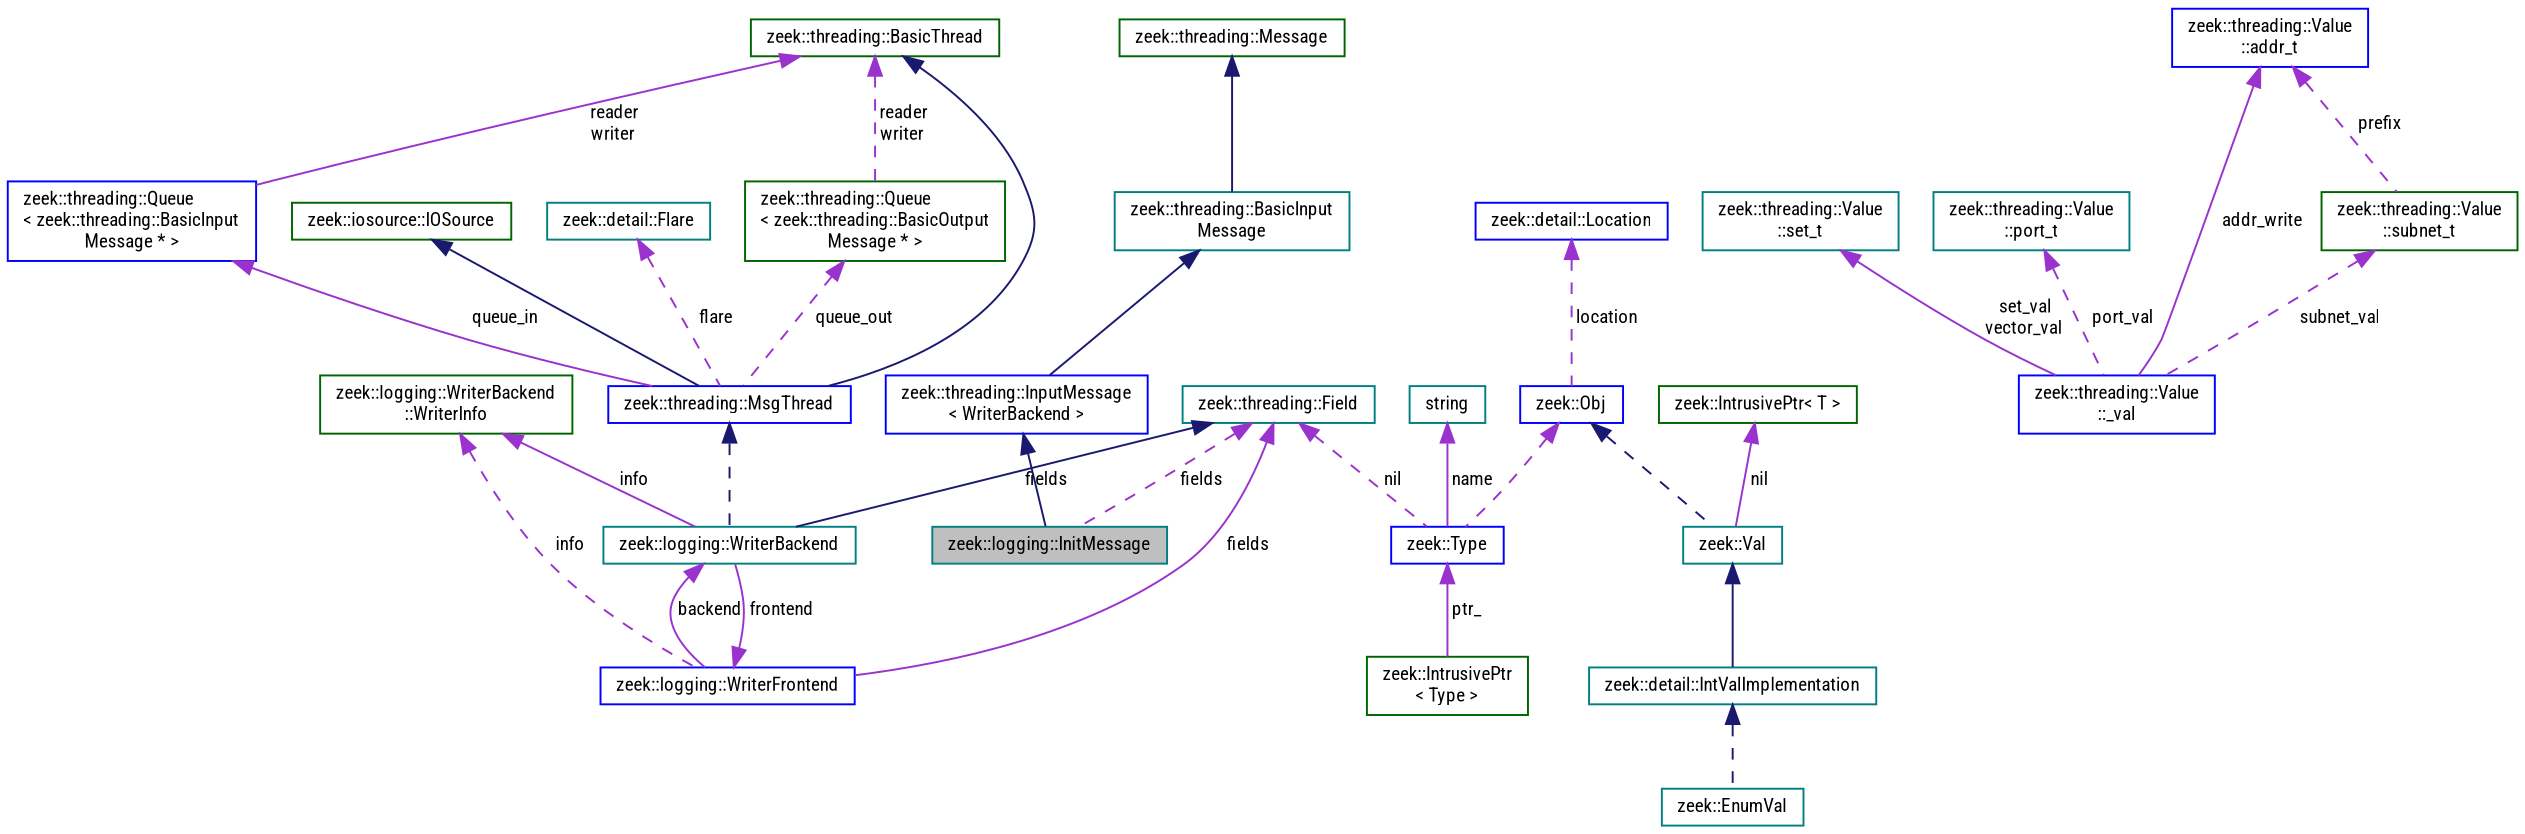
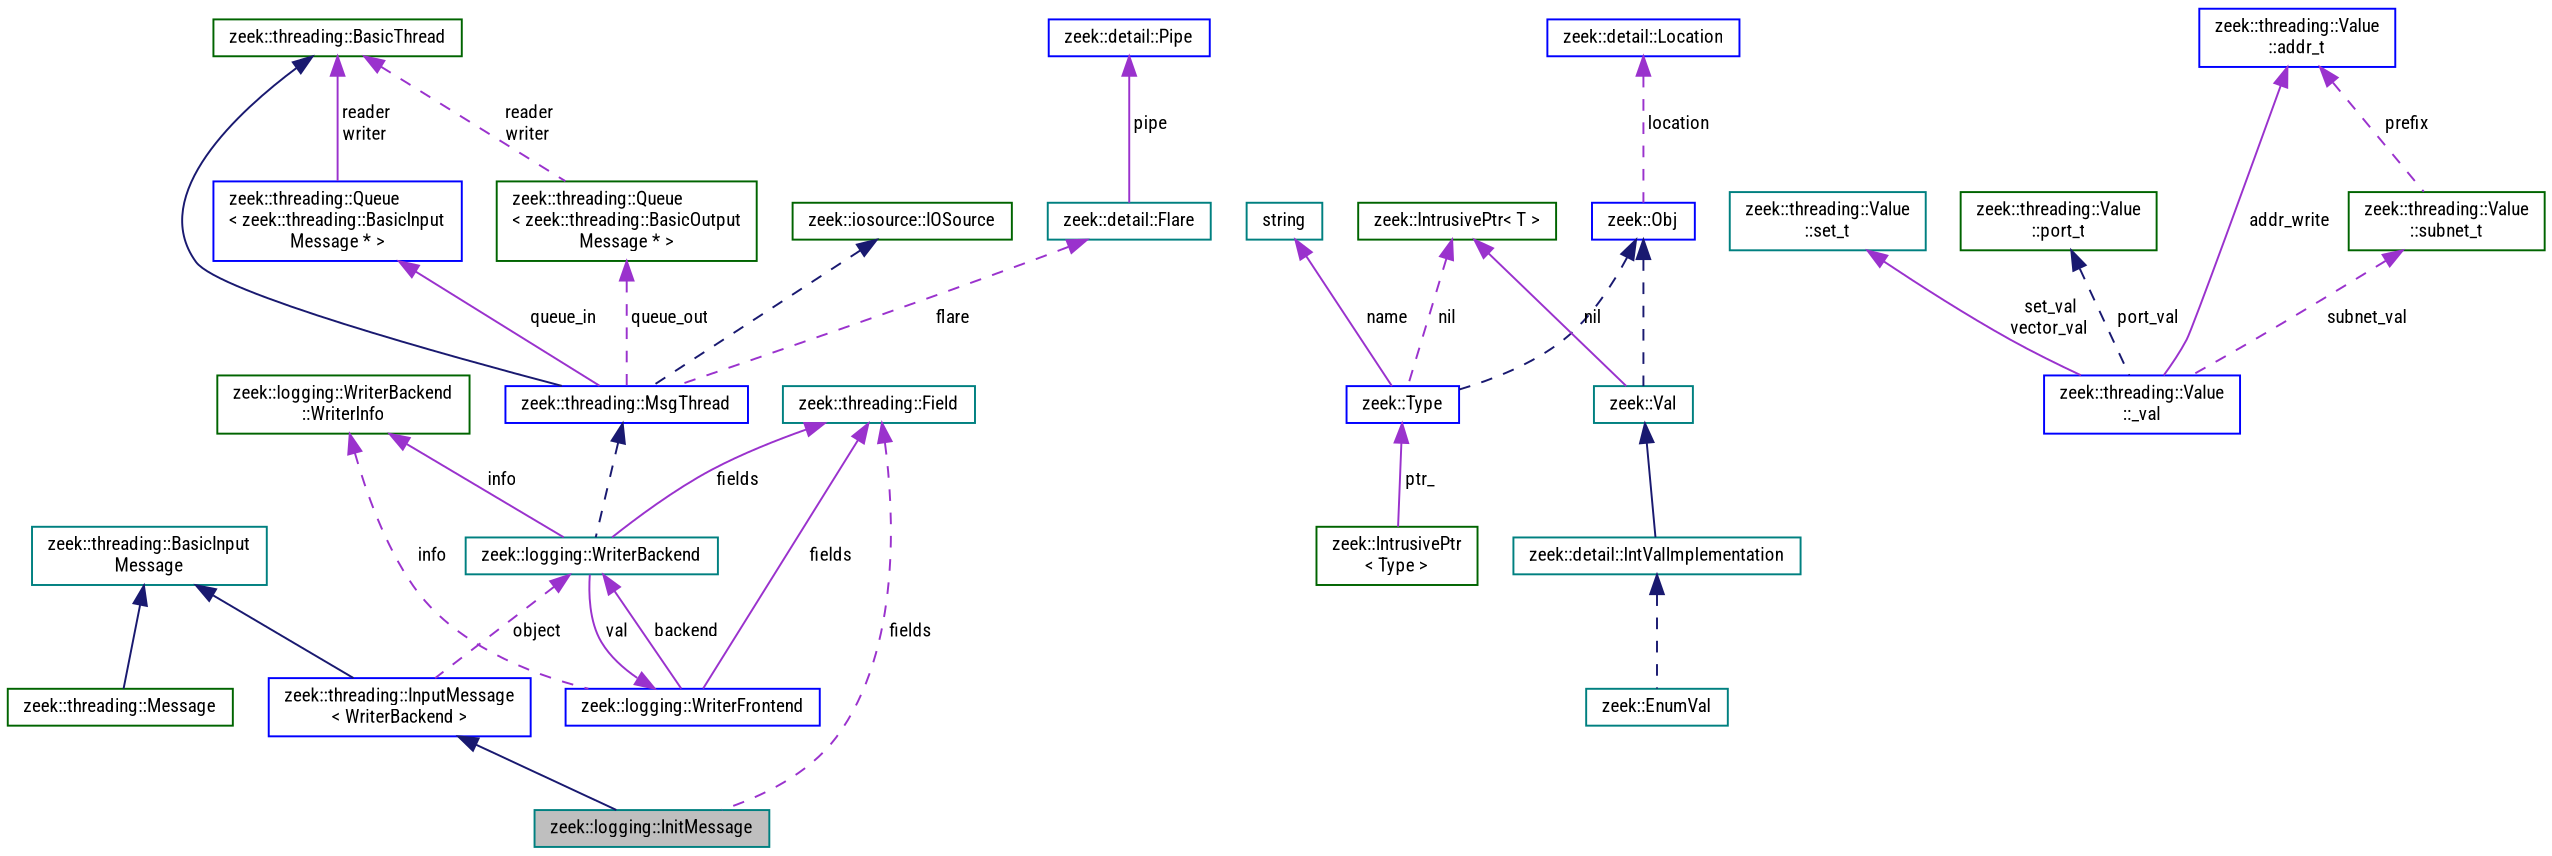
none -> (1129, 38)
(1232, 134) -> (132, 647)
(2031, 221) -> (2059, 221)
(575, 318) -> (756, 318)
(2078, 322) -> (2105, 322)
(995, 477) -> (704, 474)
(1371, 481) -> (1427, 322)
(1508, 484) -> (1559, 343)
(780, 610) -> (615, 632)
none -> (495, 632)
